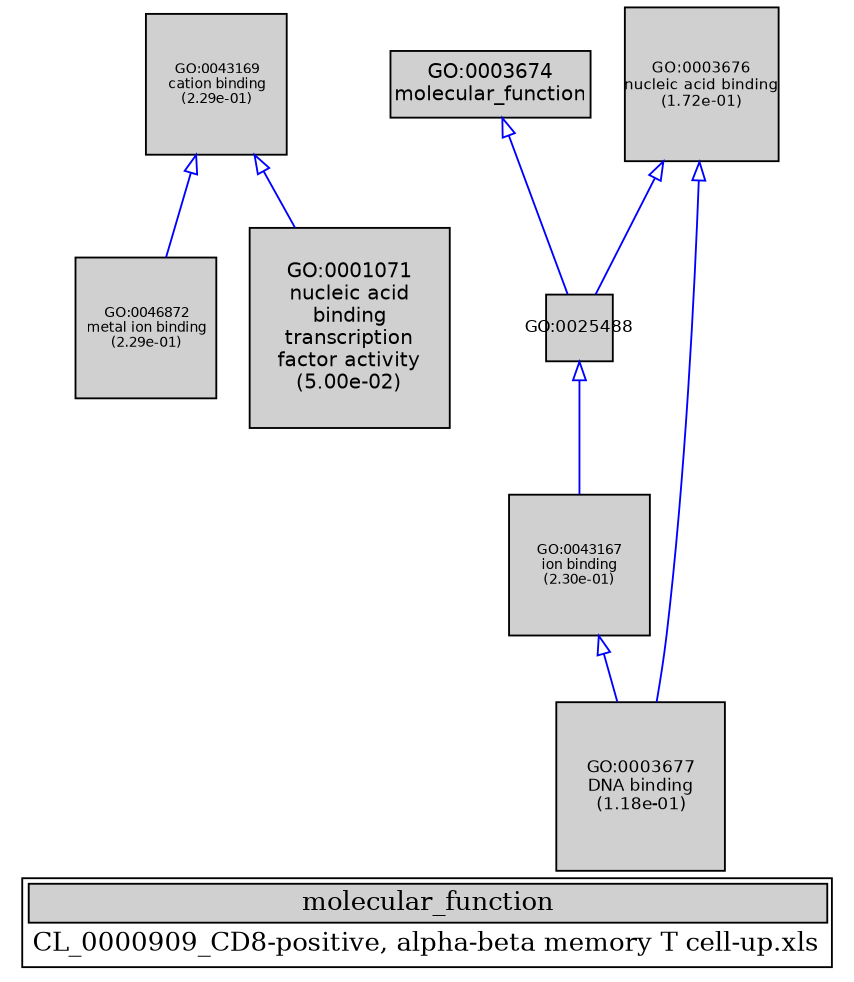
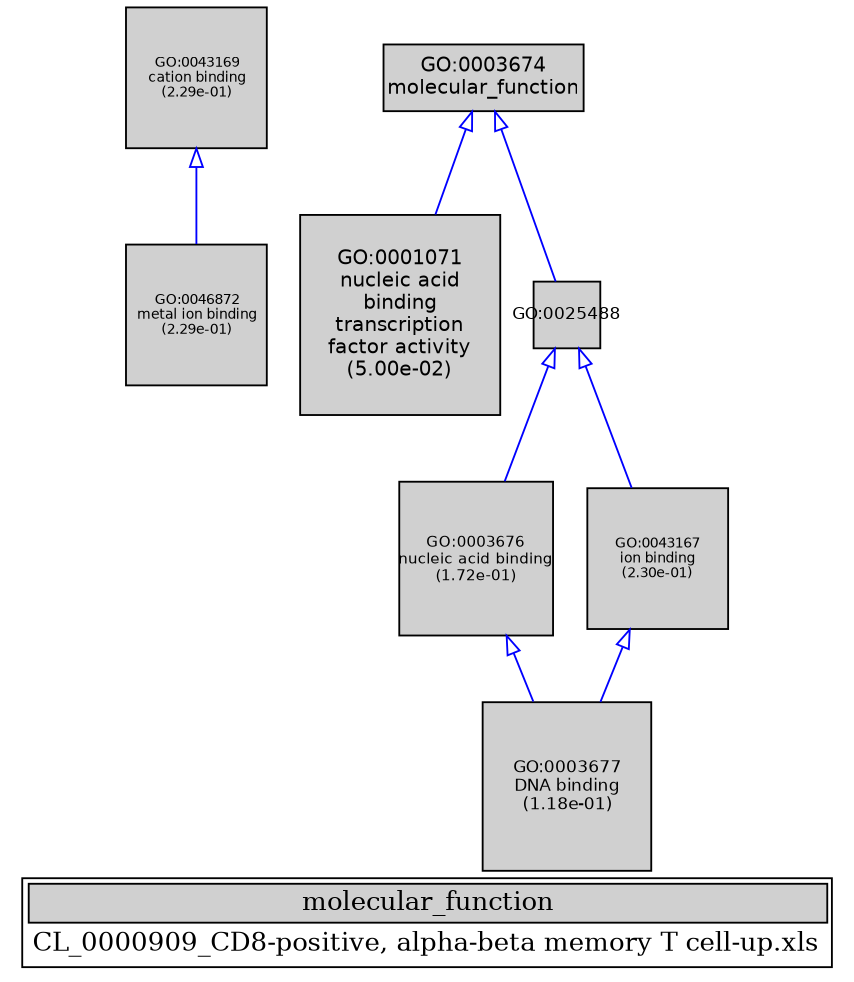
(279, 200) -> (451, 172)
(625, 236) -> (526, 424)
